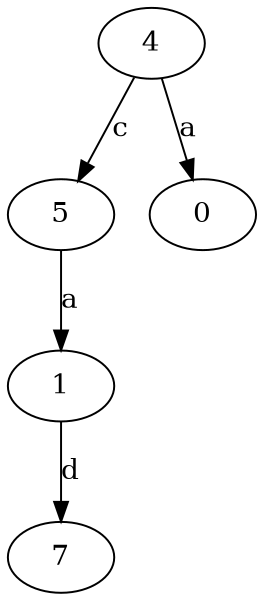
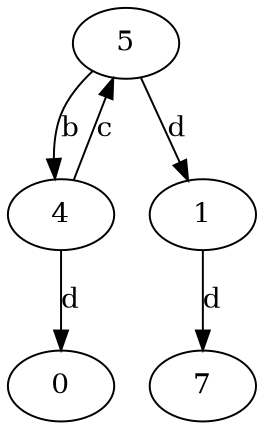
none -> (63, 110)
(188, 129) -> (71, 300)
(70, 300) -> (177, 129)
